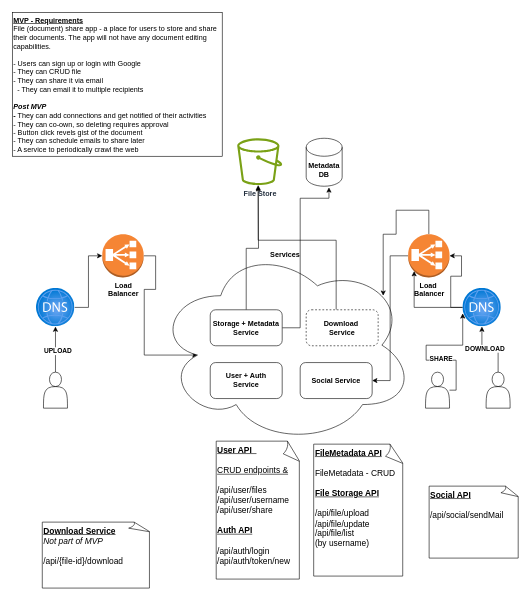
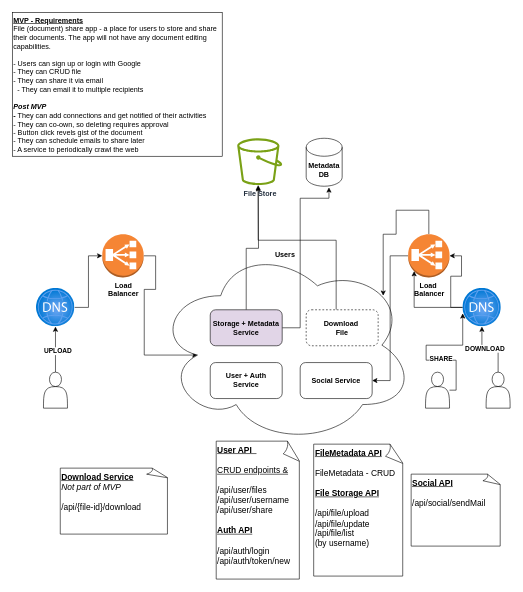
(285, 255) -> (285, 255)
(246, 328) -> (246, 328)
(342, 328) -> (342, 328)
(474, 522) -> (456, 510)
(96, 555) -> (114, 501)
